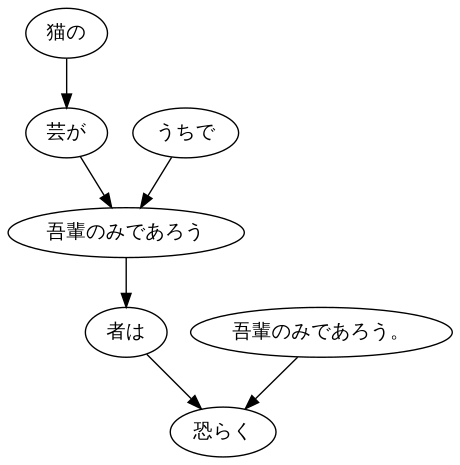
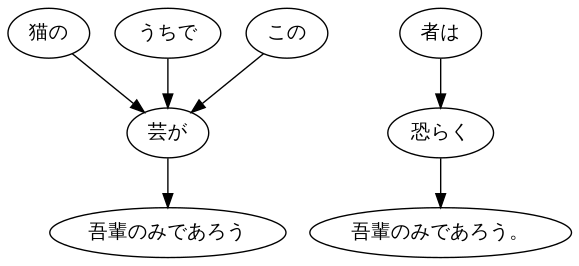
none -> (287, 33)
(160, 177) -> (168, 76)
(126, 276) -> none
(277, 378) -> (441, 176)
